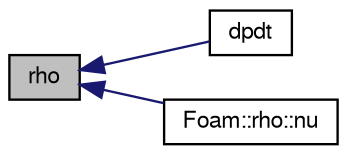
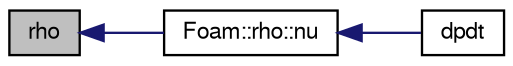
(156, 53) -> (391, 33)
